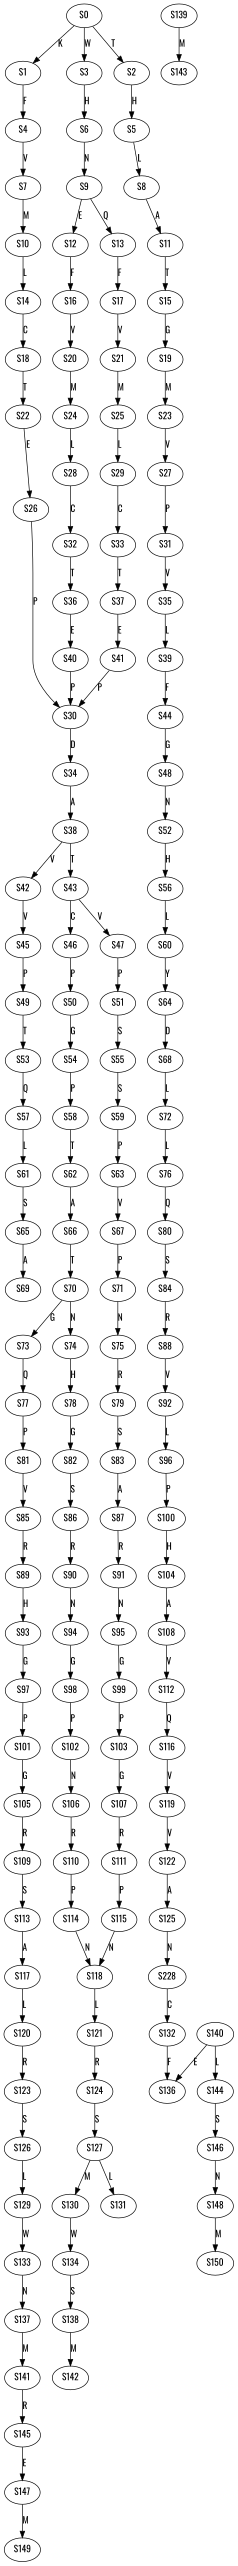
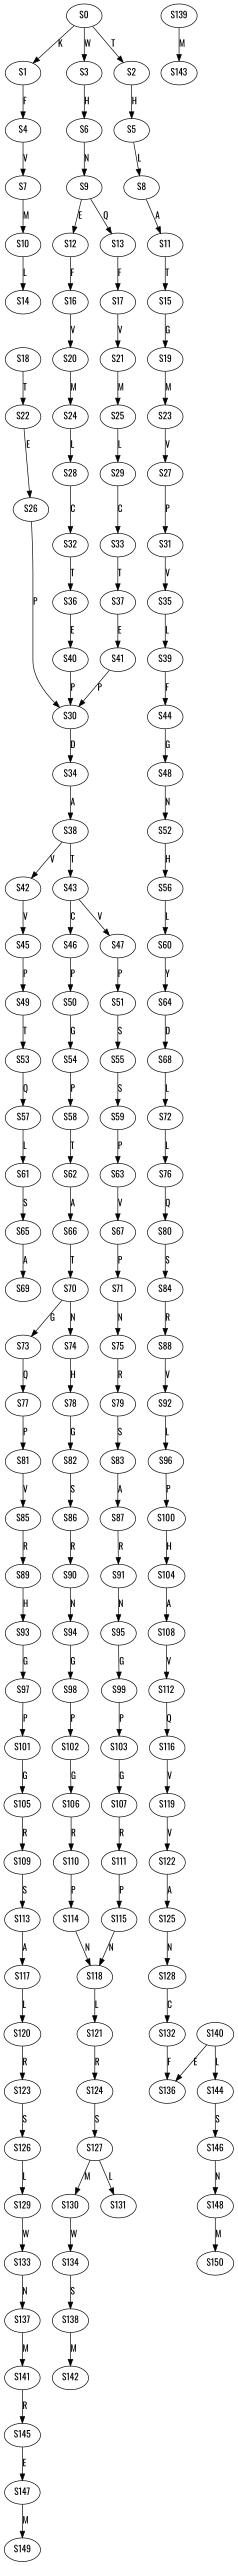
(23, 328) -> none
(74, 1777) -> (74, 1777)
(167, 1977) -> (167, 1977)
